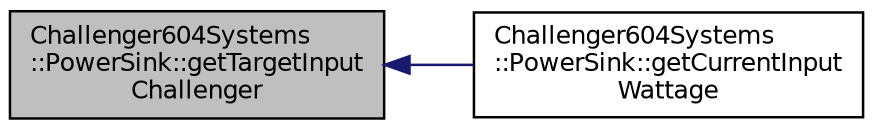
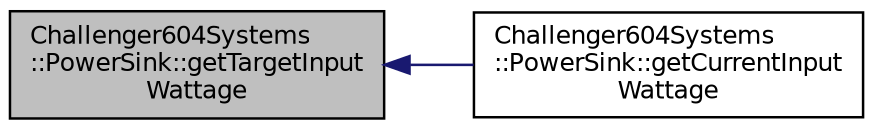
(197, 65) -> (197, 65)
